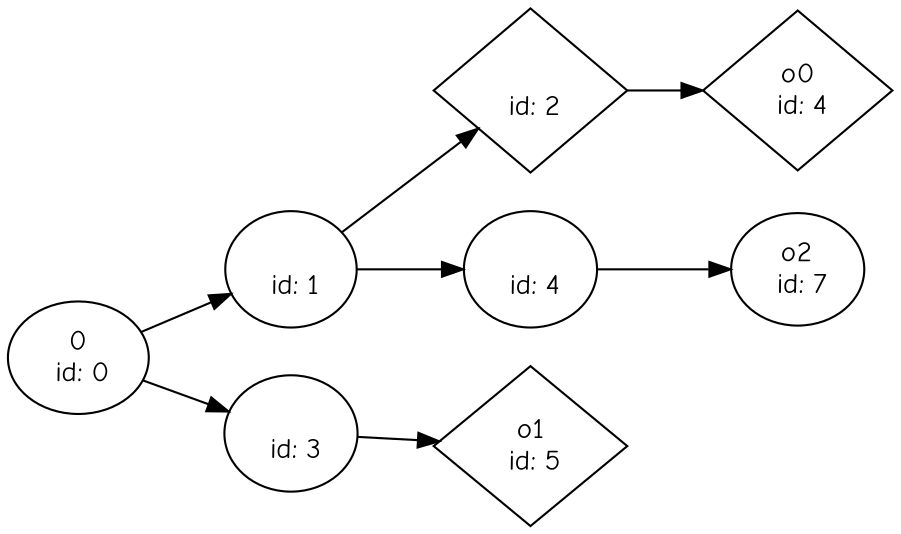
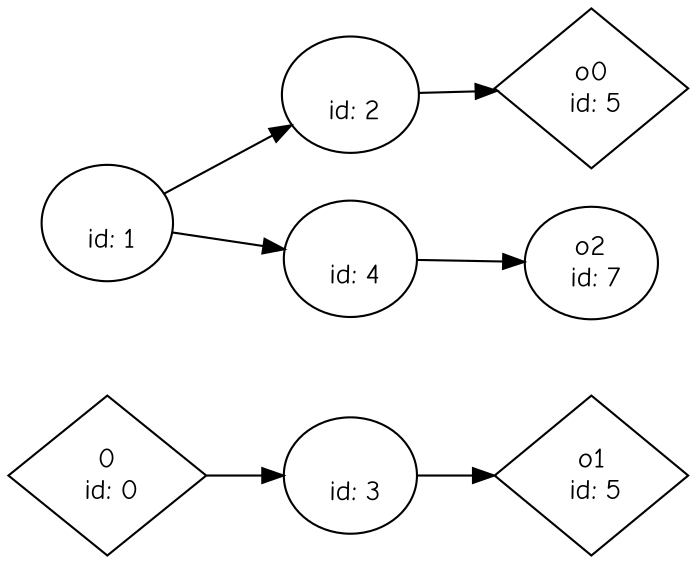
(530, 90) -> (350, 95)
(798, 90) -> (591, 88)
(176, 317) -> none
(78, 358) -> (107, 476)
